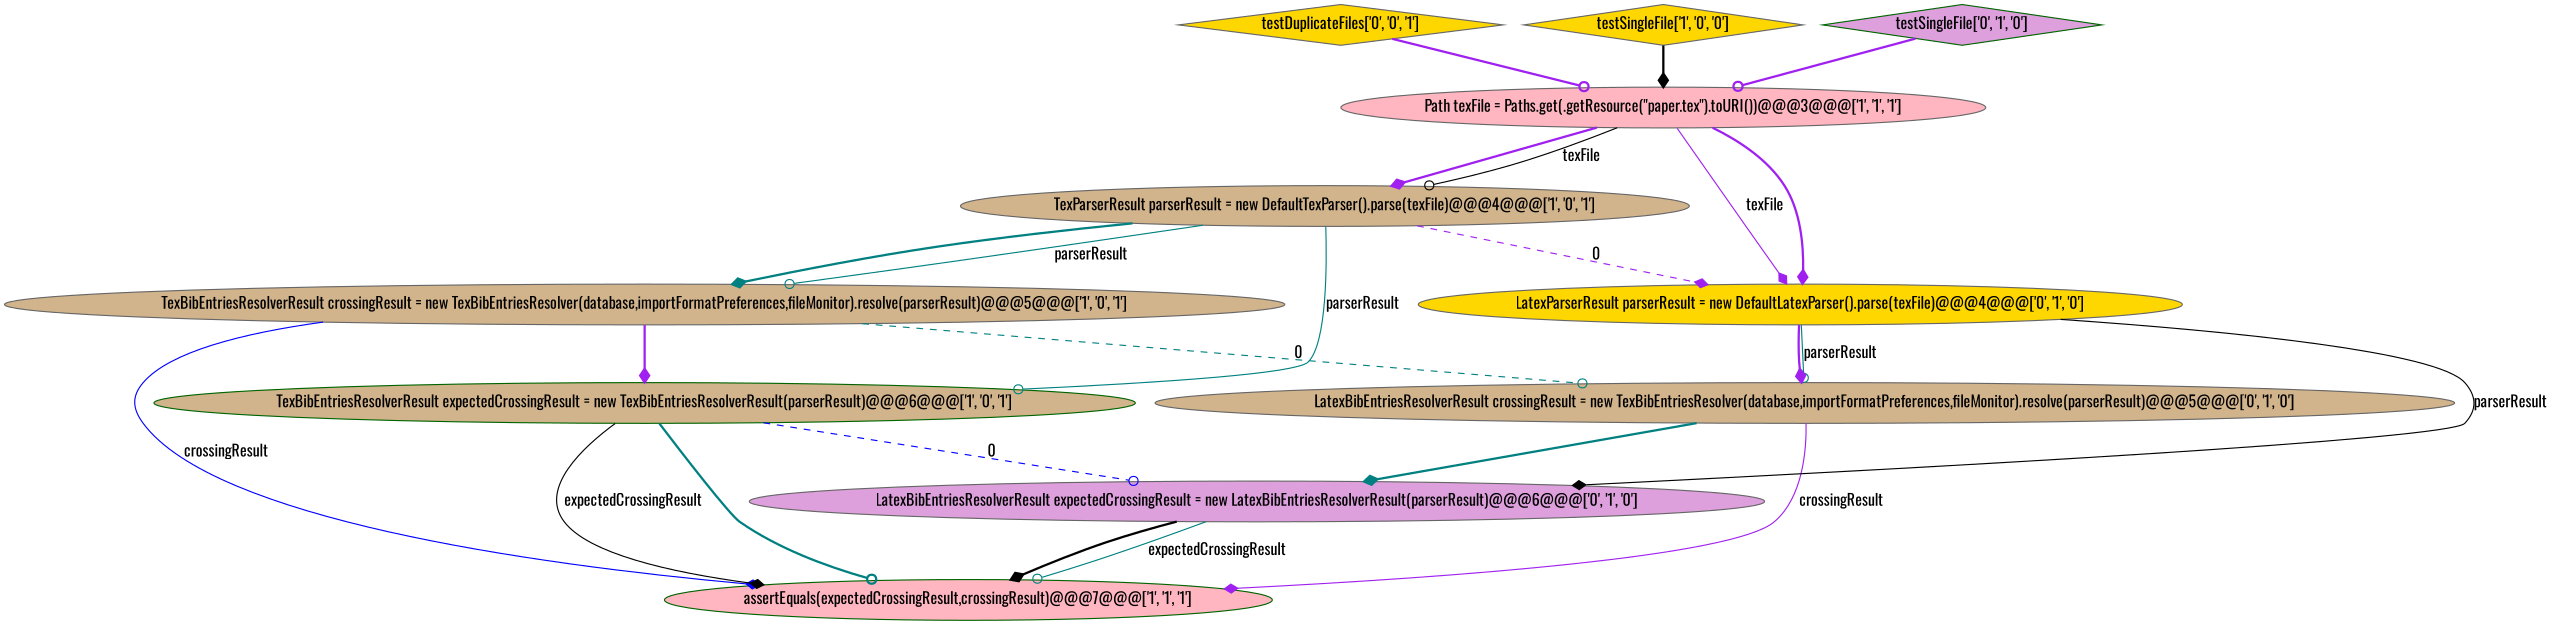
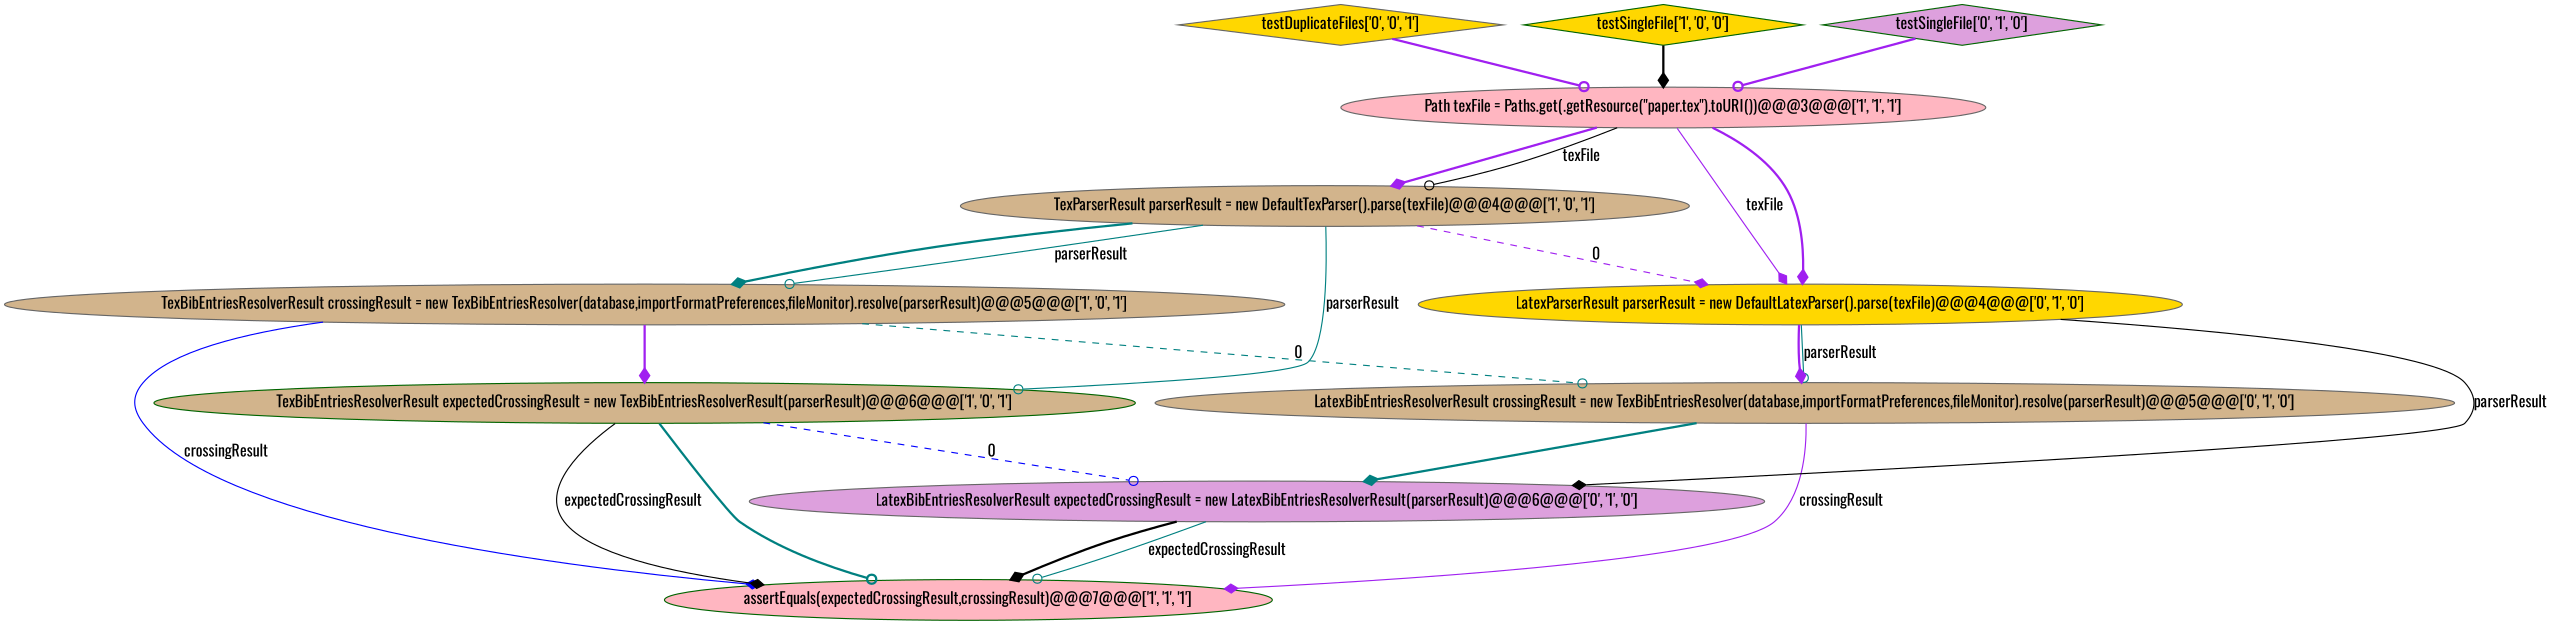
(1663, 25) -> (1663, 25)
